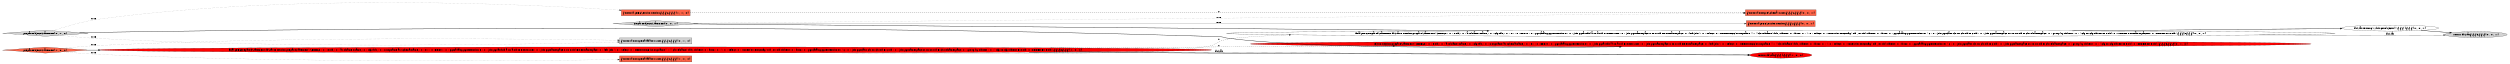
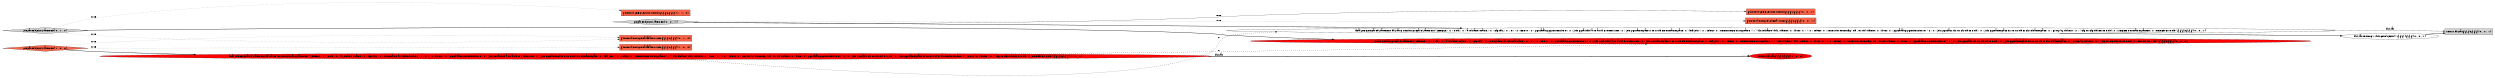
(1217, 13) -> none
(2476, 35) -> (2469, 32)
(656, 41) -> (656, 38)
